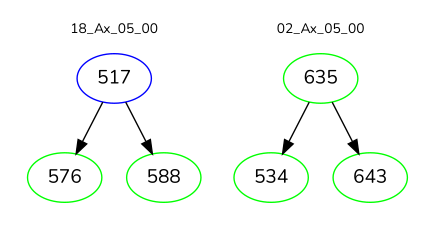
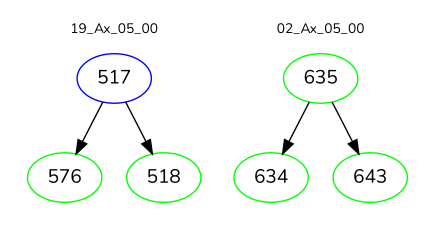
(114, 30) -> (114, 30)
(164, 178) -> (164, 178)
(271, 178) -> (271, 178)
